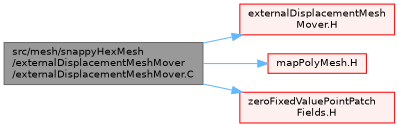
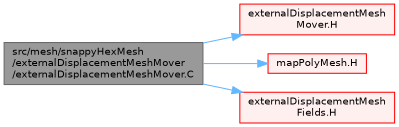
(317, 108) -> (317, 108)
